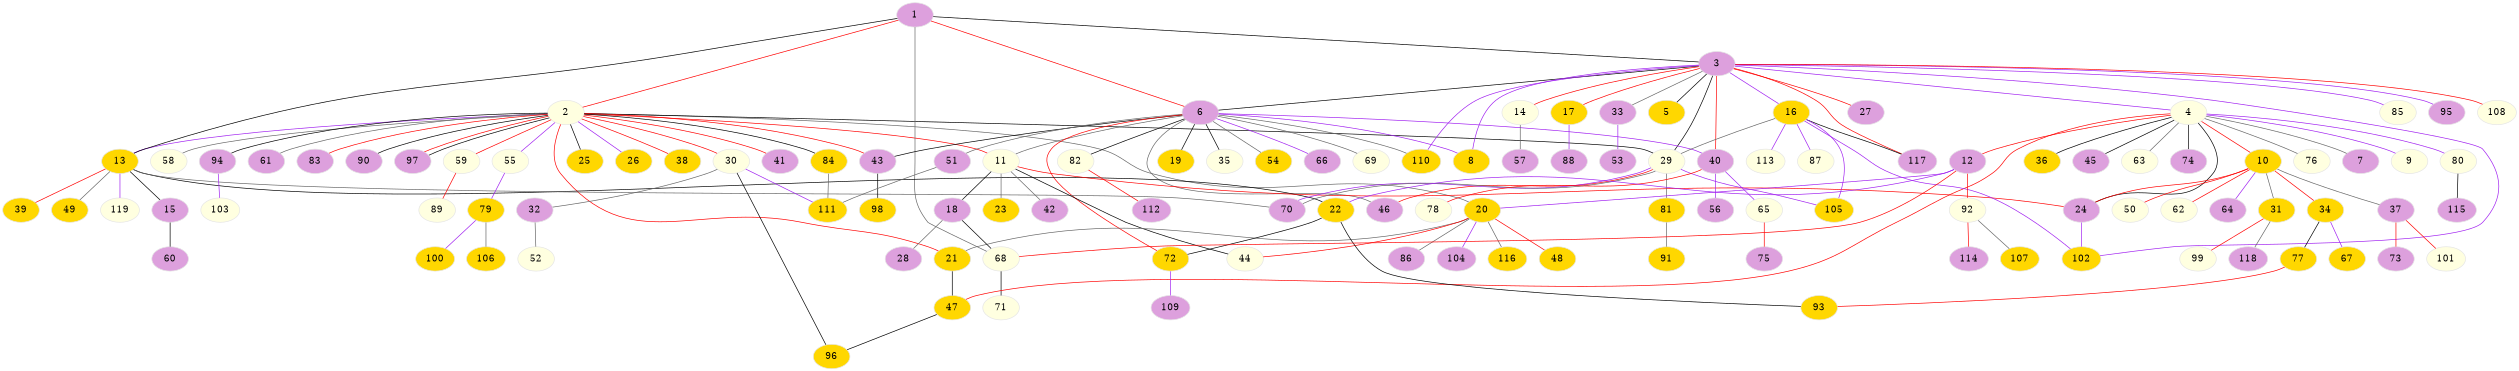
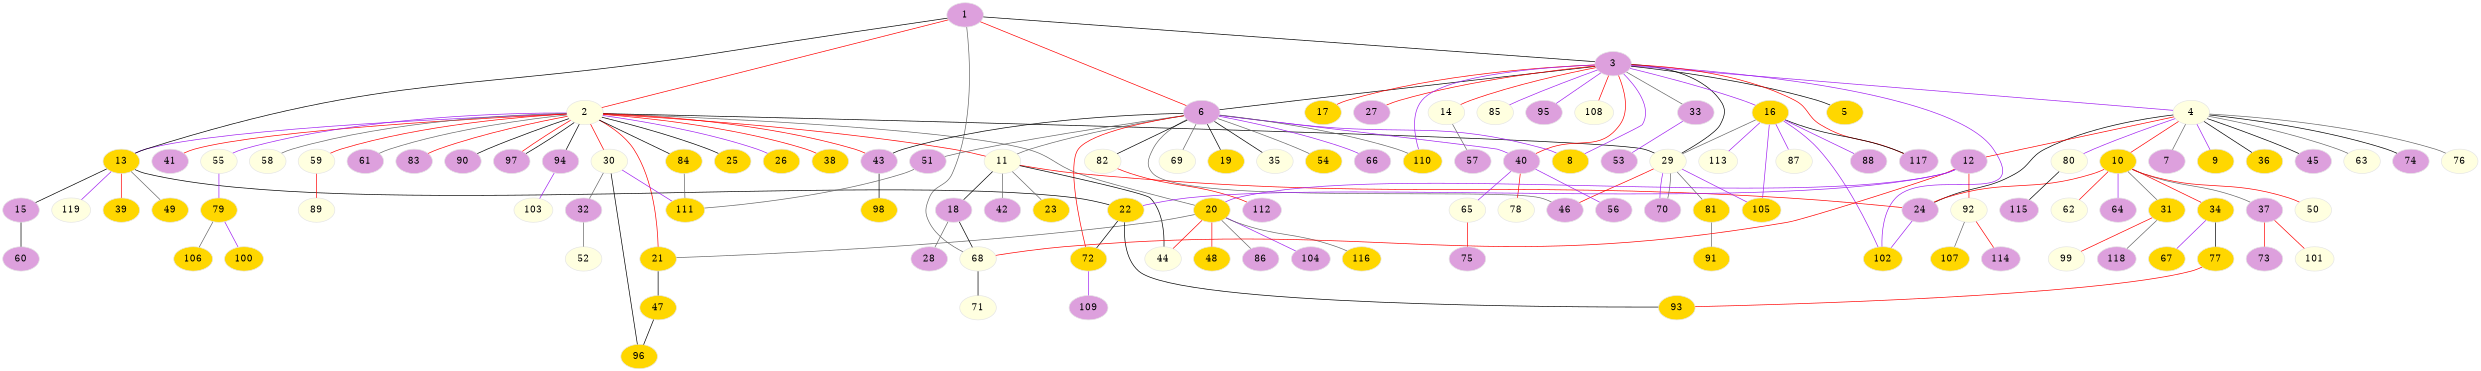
(1569, 137) -> (1819, 137)
(2409, 161) -> (2216, 161)
(701, 193) -> none
(1587, 286) -> none
